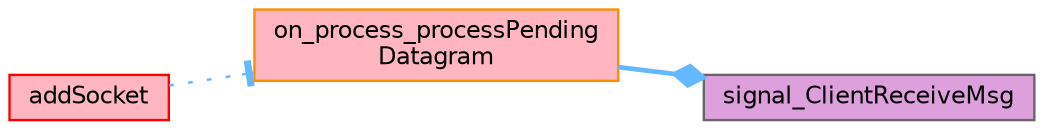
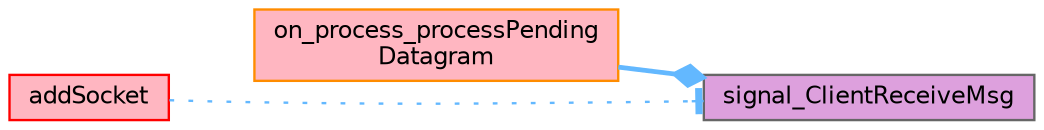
(206, 80) -> (430, 104)
